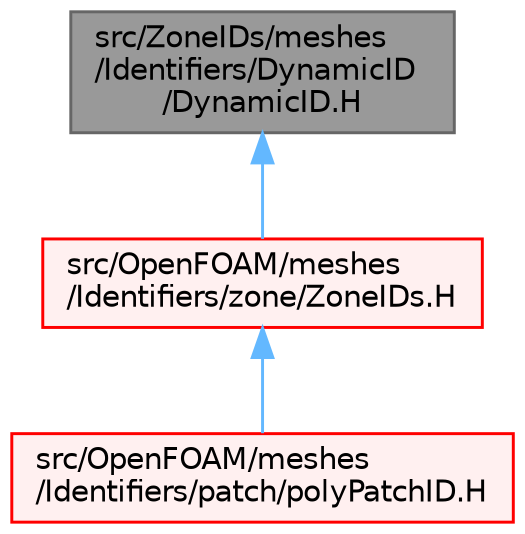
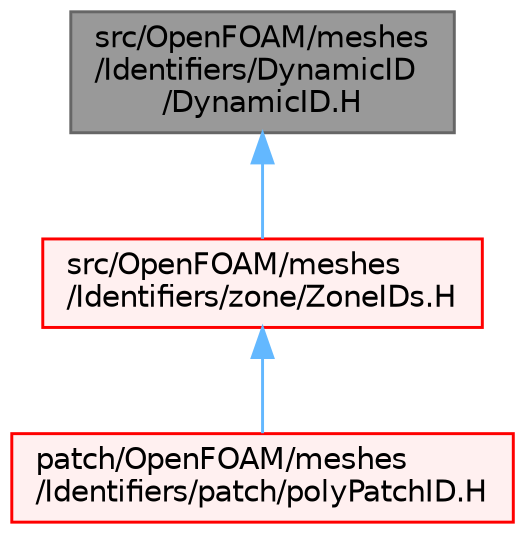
(263, 72) -> (263, 72)
(263, 478) -> (263, 478)
